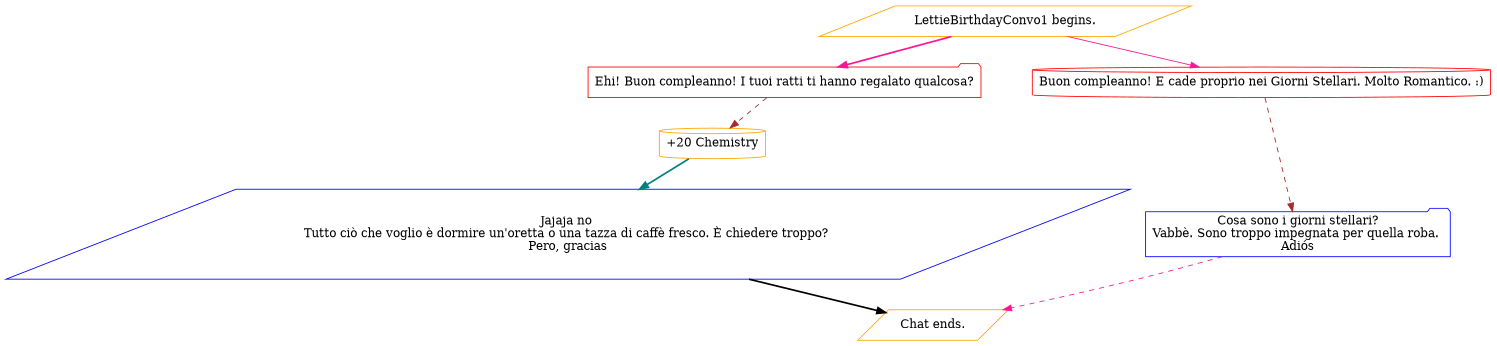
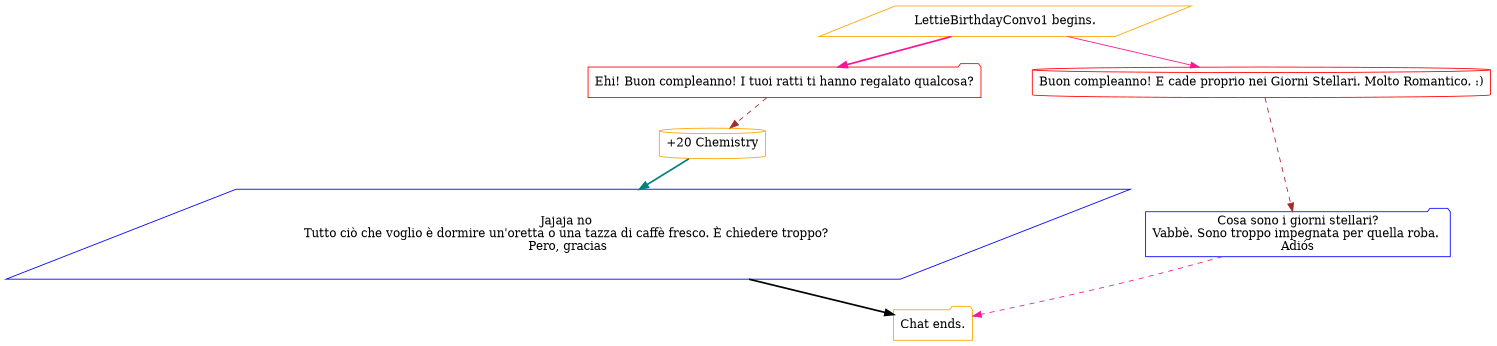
(933, 325) -> (933, 325)
